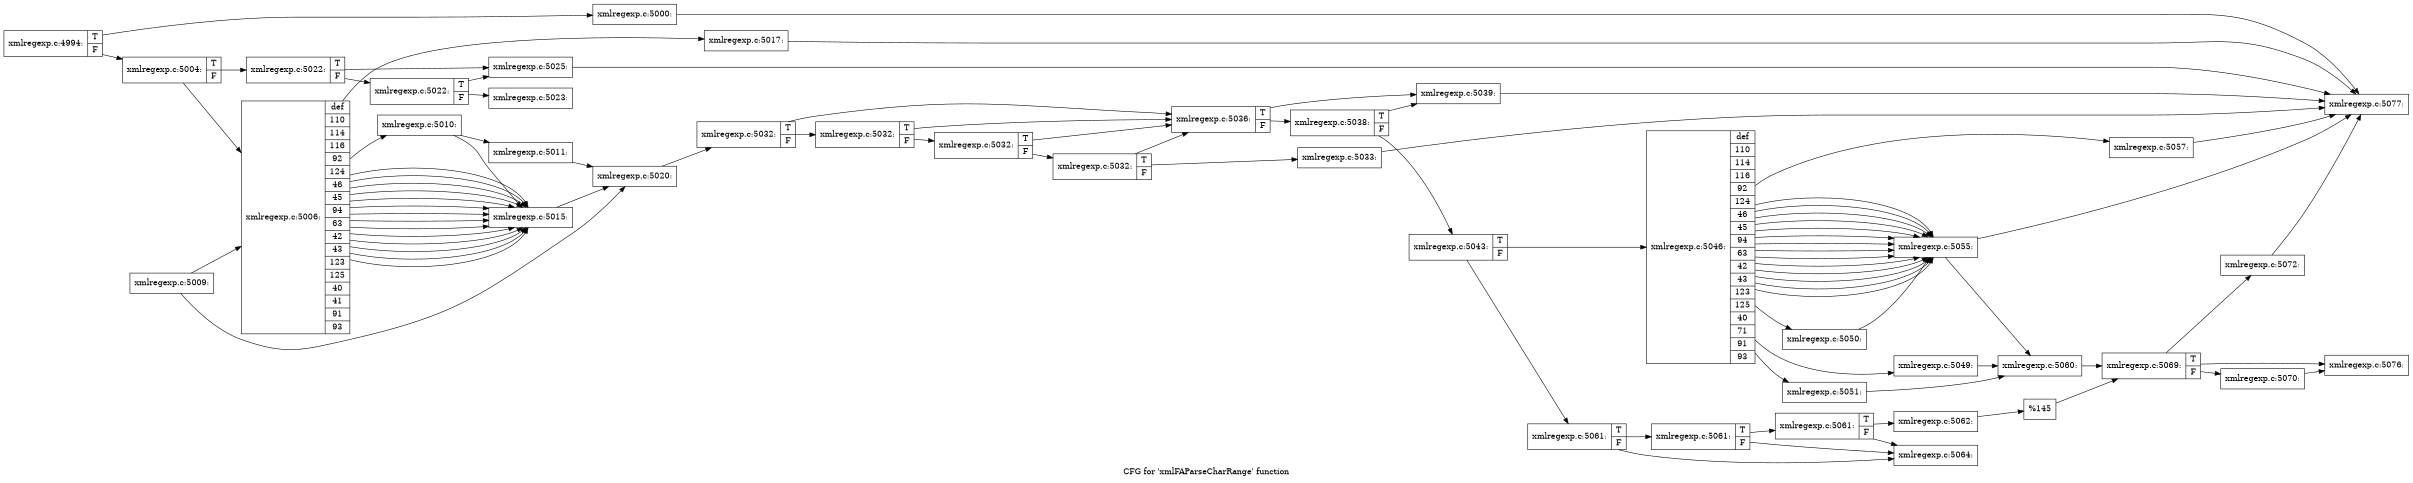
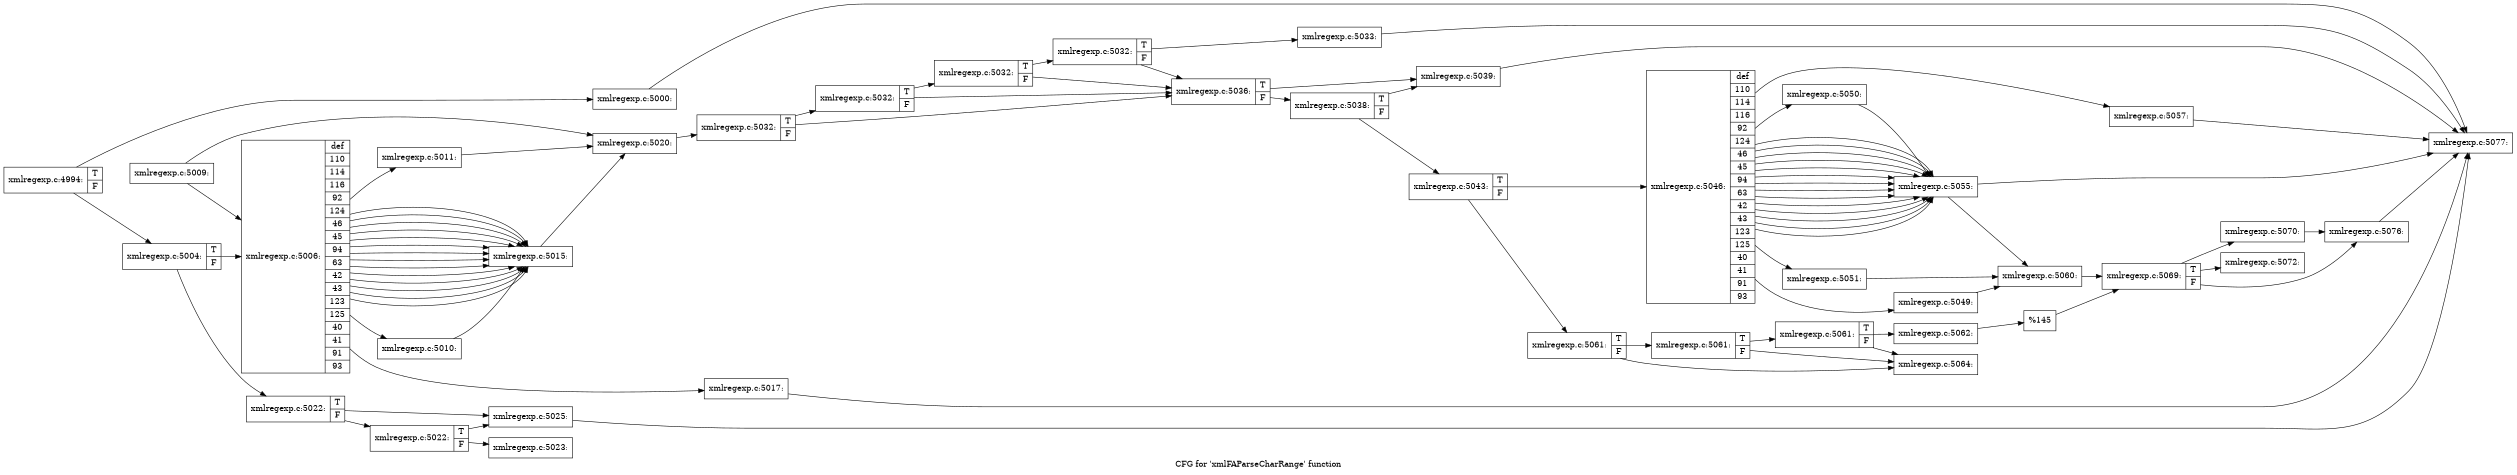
(472, 138) -> (369, 184)
(2319, 190) -> (2417, 189)
(1743, 331) -> (1743, 271)
